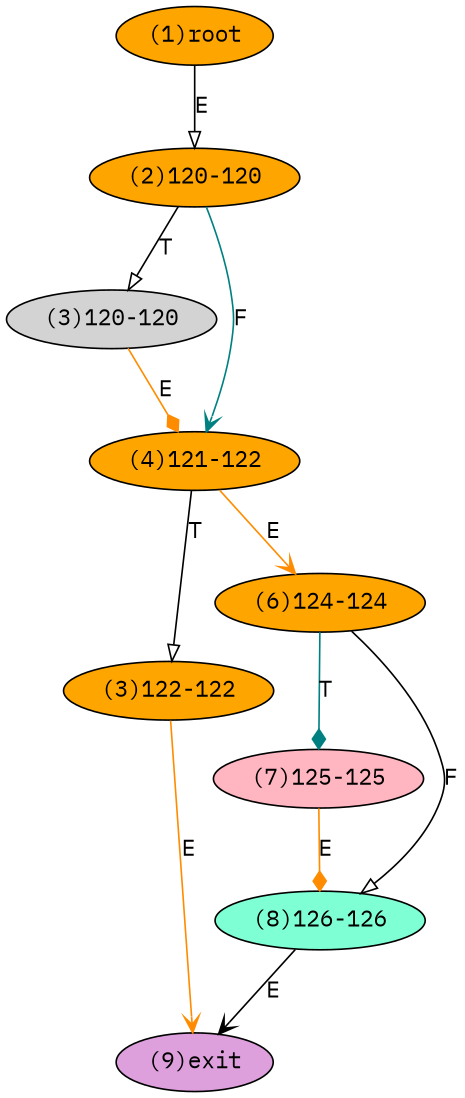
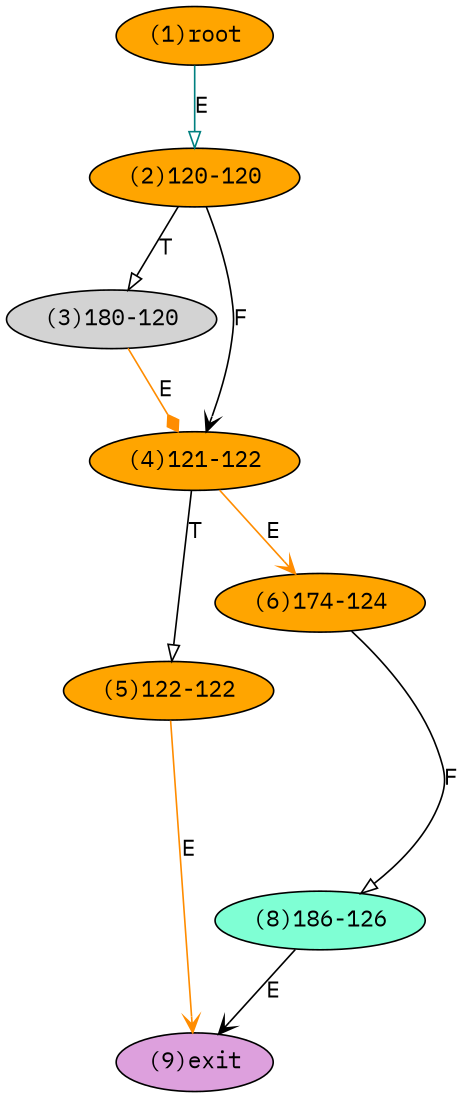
(195, 99) -> (195, 99)
(233, 311) -> (233, 311)
(112, 319) -> (112, 319)
(320, 603) -> (320, 603)
(169, 691) -> (169, 691)
(319, 779) -> none
(320, 920) -> (320, 920)
